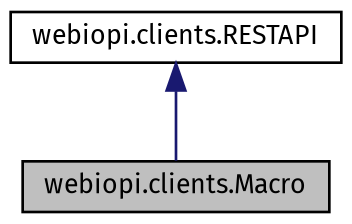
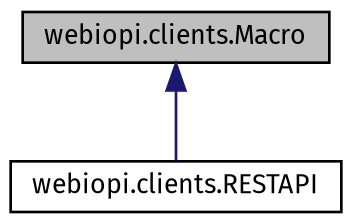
(176, 126) -> (176, 126)
